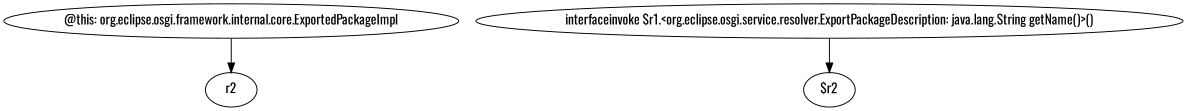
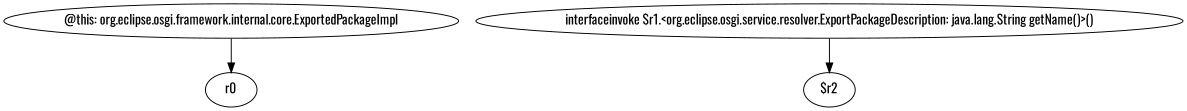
(231, 90) -> (231, 90)
